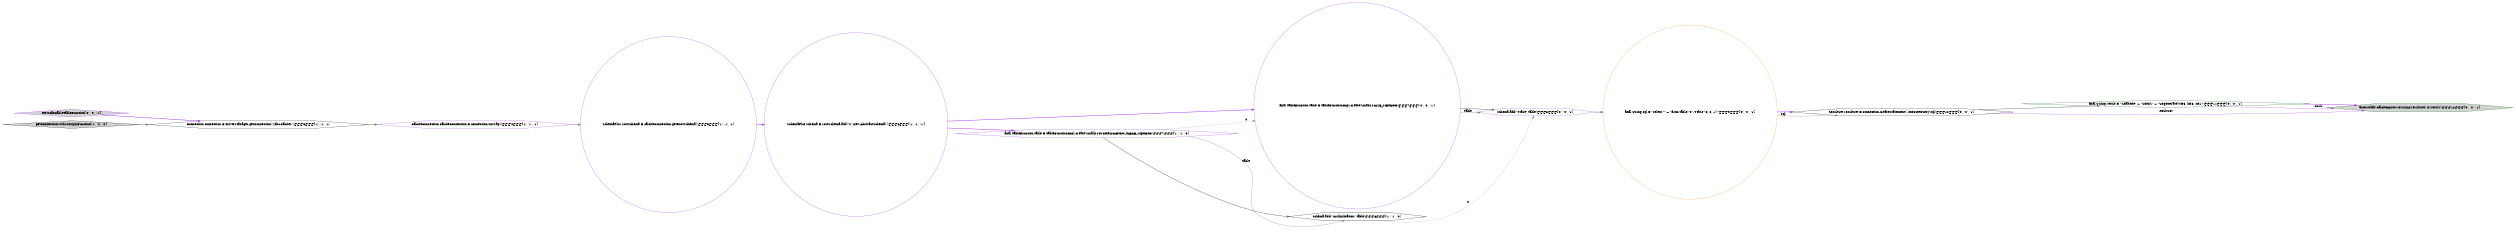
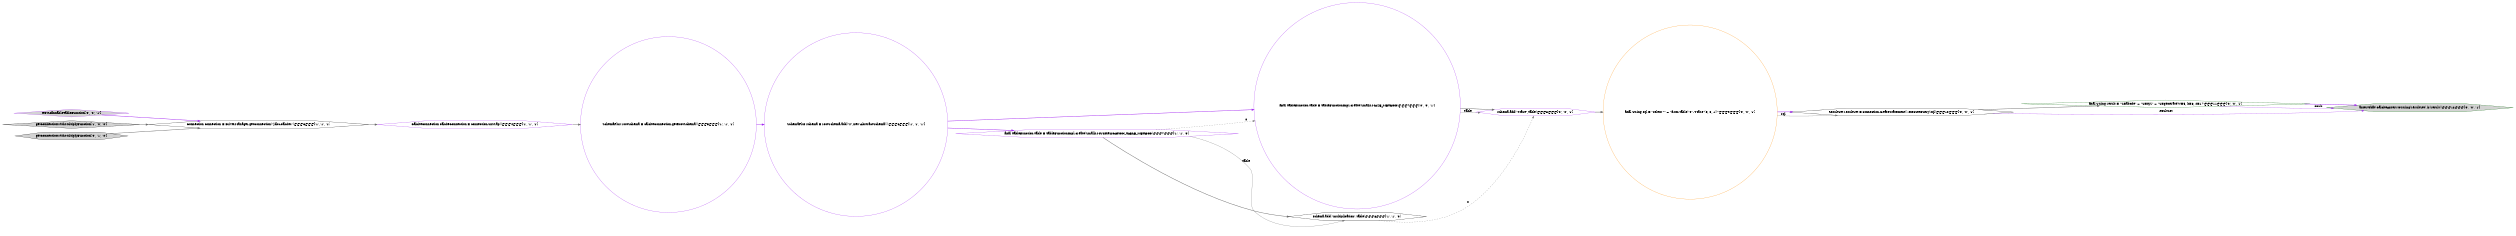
none -> (71, 136)
